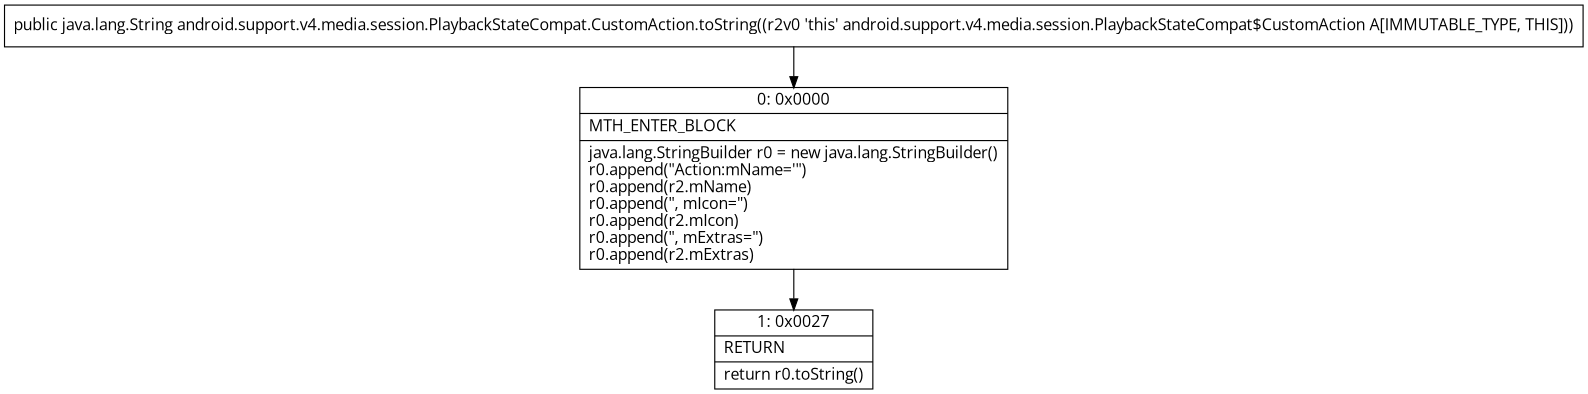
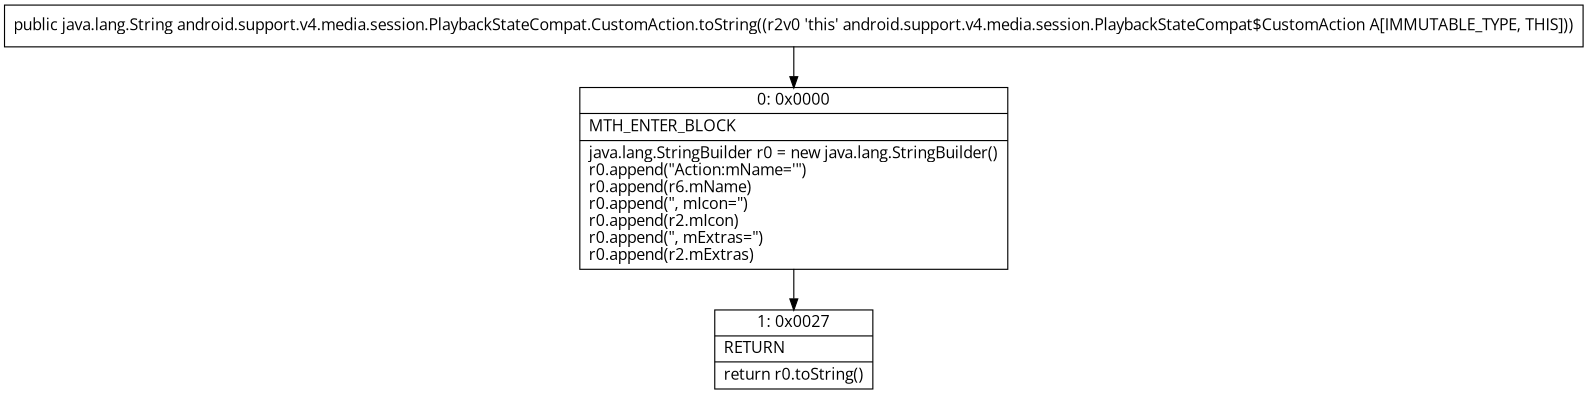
(671, 187) -> (671, 187)
